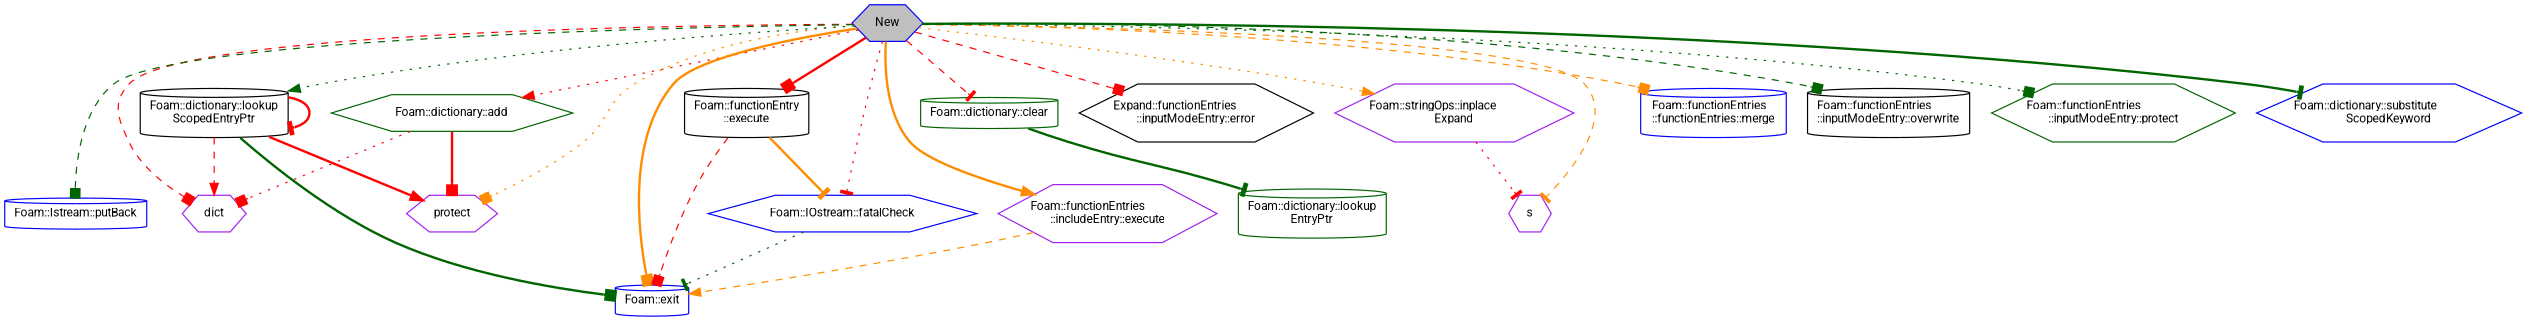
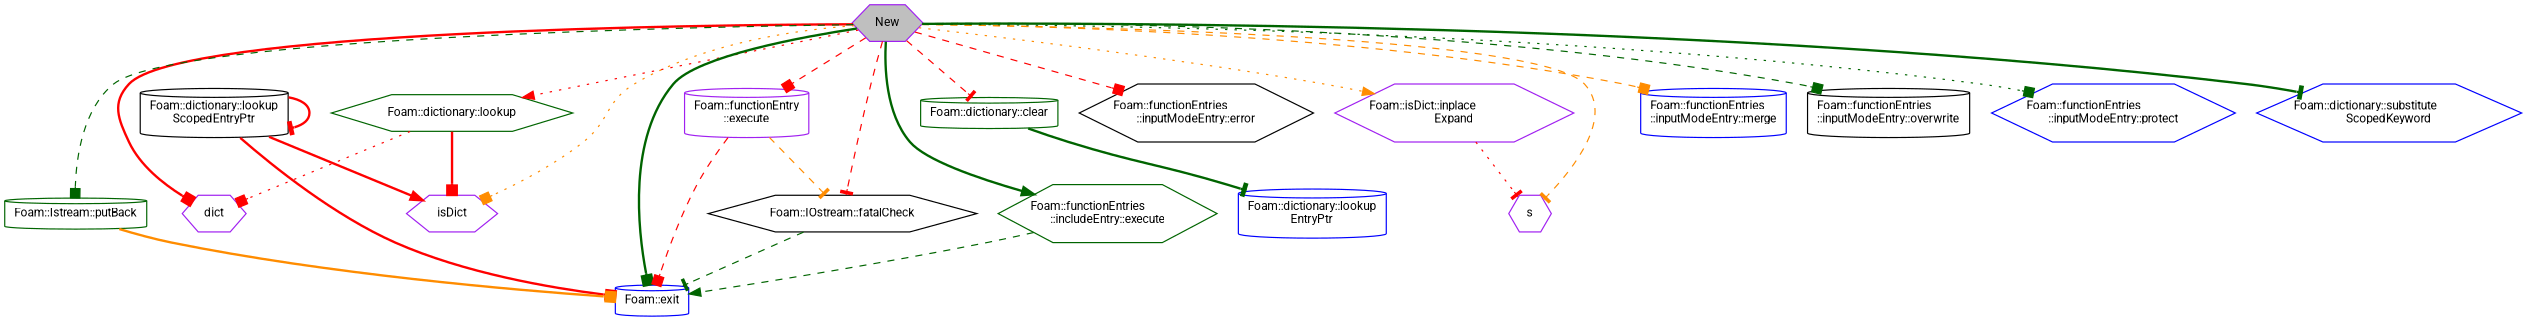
(888, 23) -> (888, 23)
(419, 37) -> (419, 37)
(576, 49) -> none
(830, 60) -> (830, 60)
(673, 85) -> (673, 85)
(452, 113) -> (452, 113)
(747, 113) -> (747, 113)
(1196, 113) -> (1196, 113)
(1454, 113) -> (1454, 113)
(1713, 113) -> (1713, 113)
(2113, 113) -> (2113, 113)
(864, 115) -> (864, 115)
(917, 148) -> (917, 148)
(214, 160) -> none
(795, 164) -> (795, 164)
(76, 214) -> (76, 214)
(452, 214) -> (452, 214)
(843, 214) -> (843, 214)
(1108, 214) -> (1108, 214)
(1312, 214) -> (1312, 214)
(408, 248) -> (408, 248)
(746, 258) -> (746, 258)
(868, 265) -> (868, 265)
none -> (360, 273)
